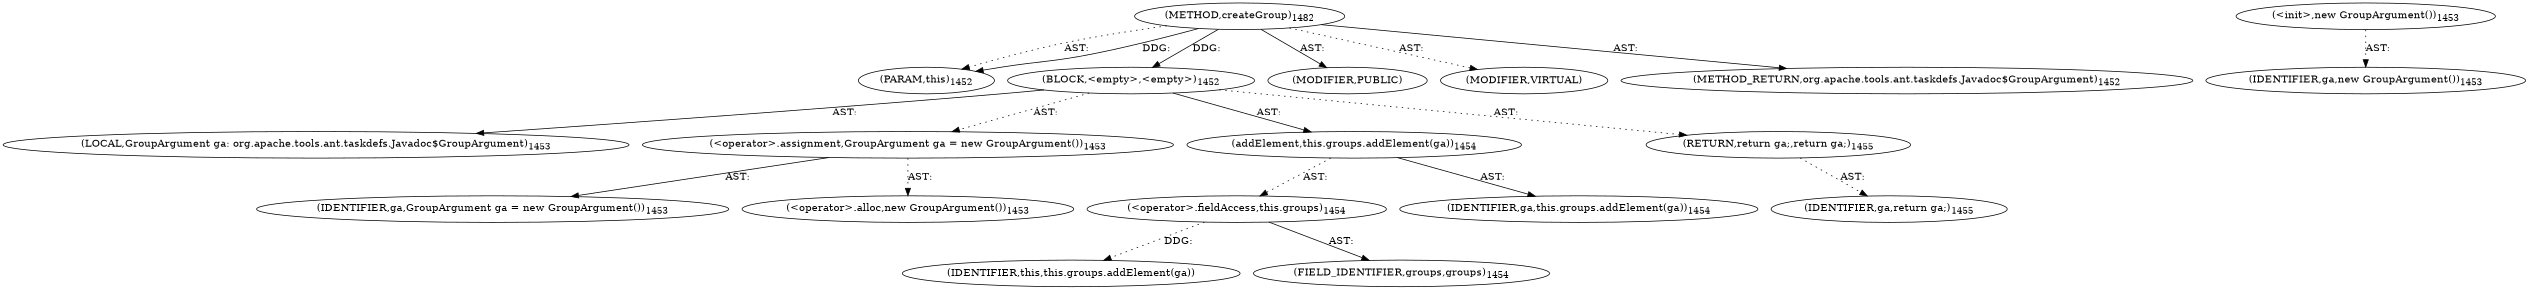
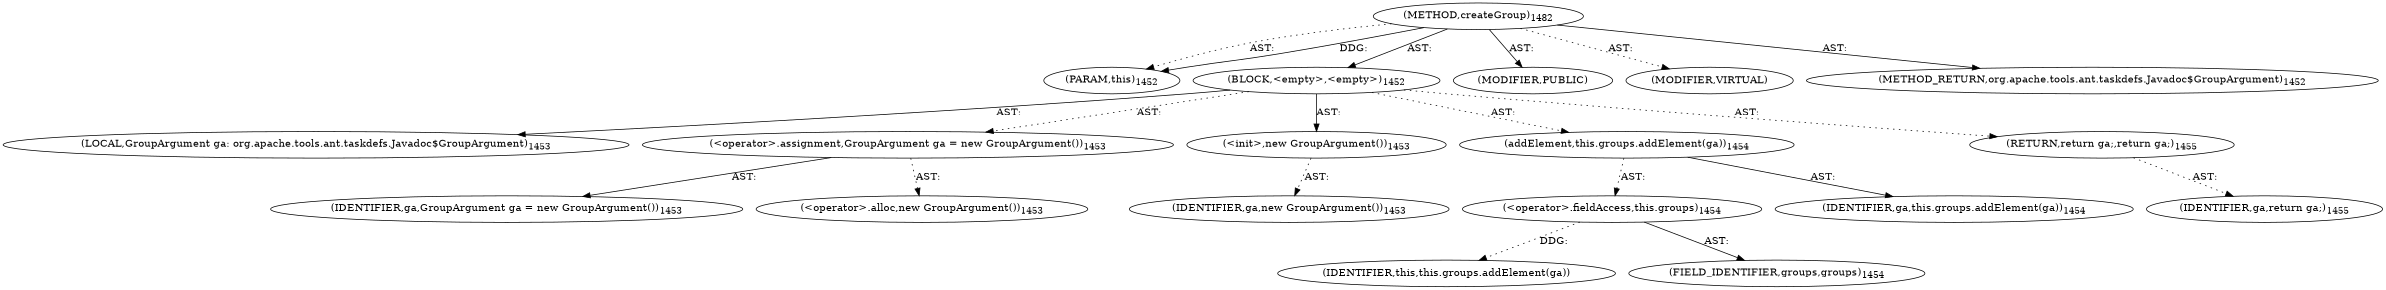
(1208, 48) -> (1421, 48)
none -> (1317, 109)
(1238, 112) -> (1467, 112)
